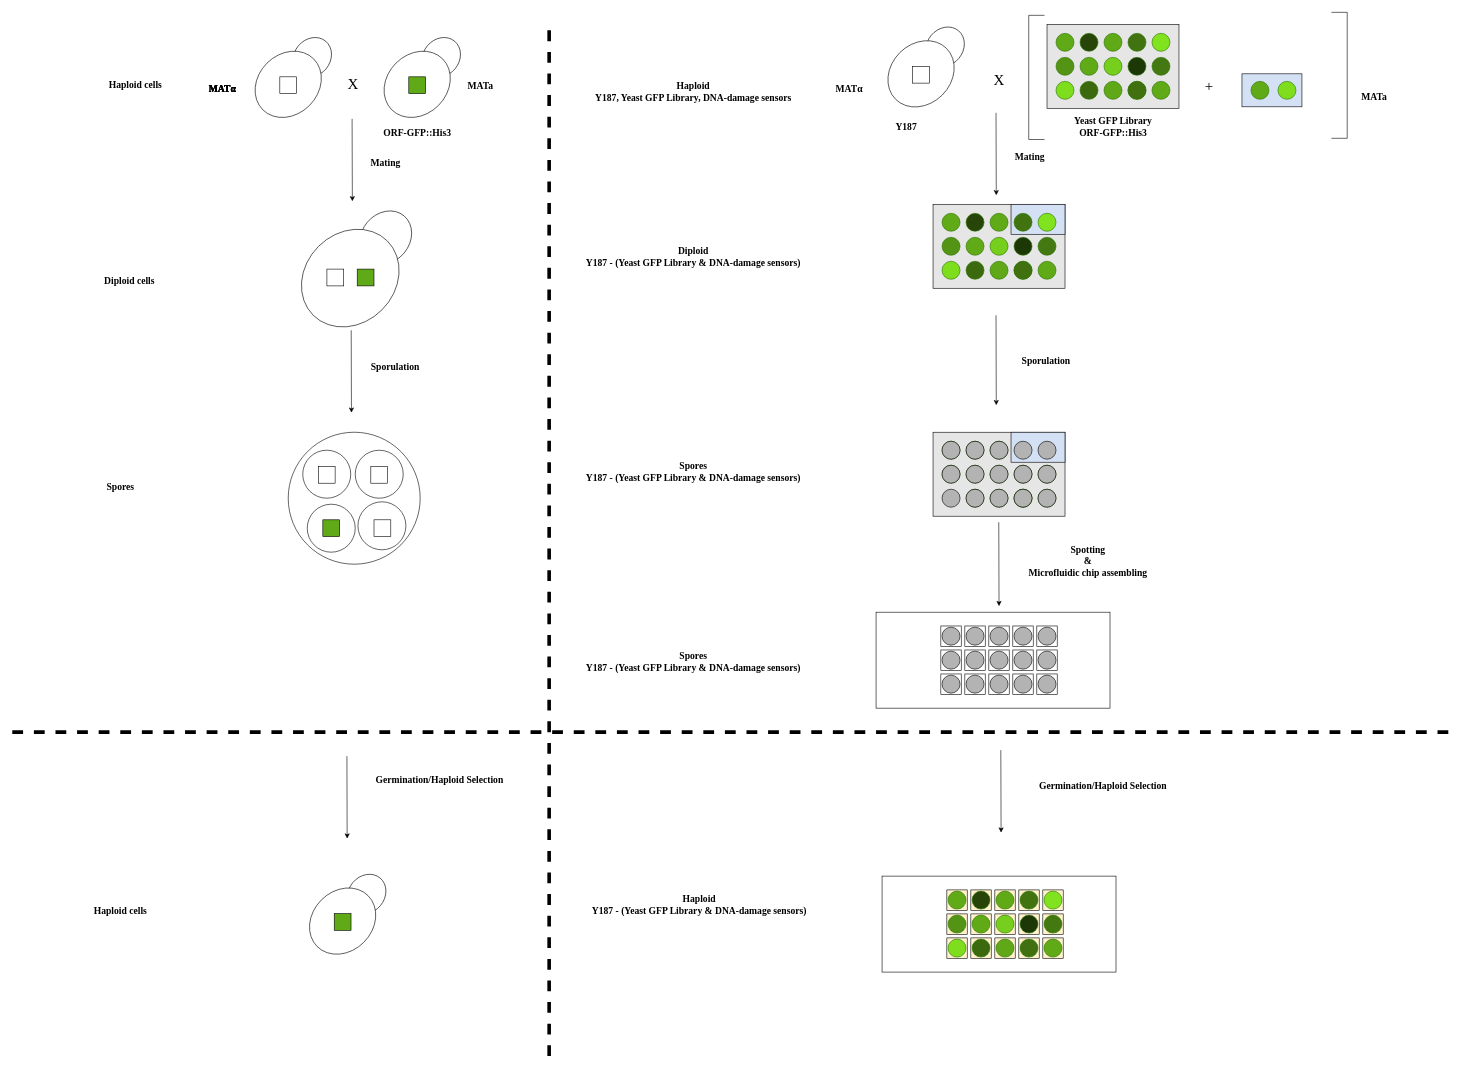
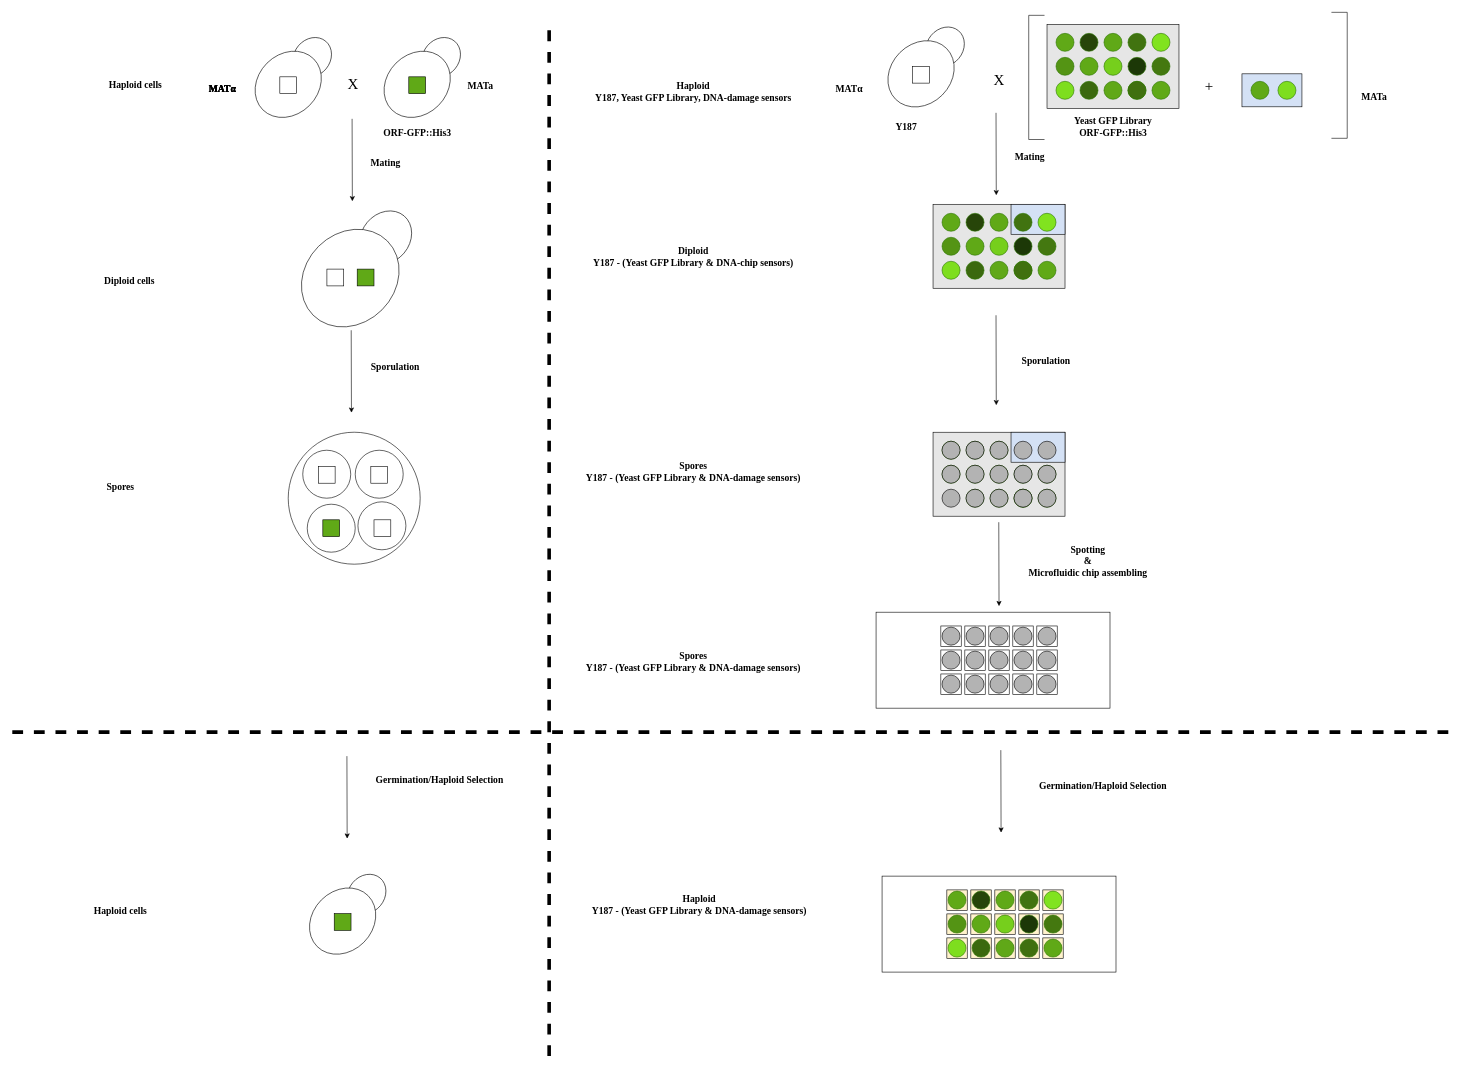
(694, 257) -> (694, 257)
